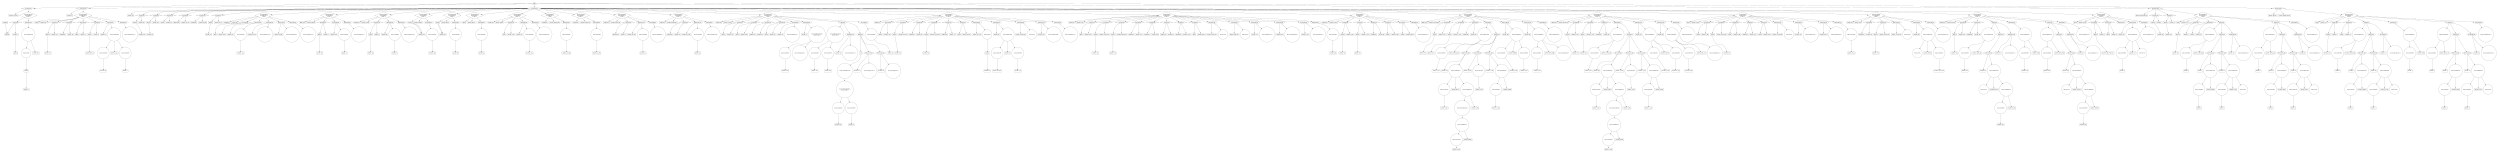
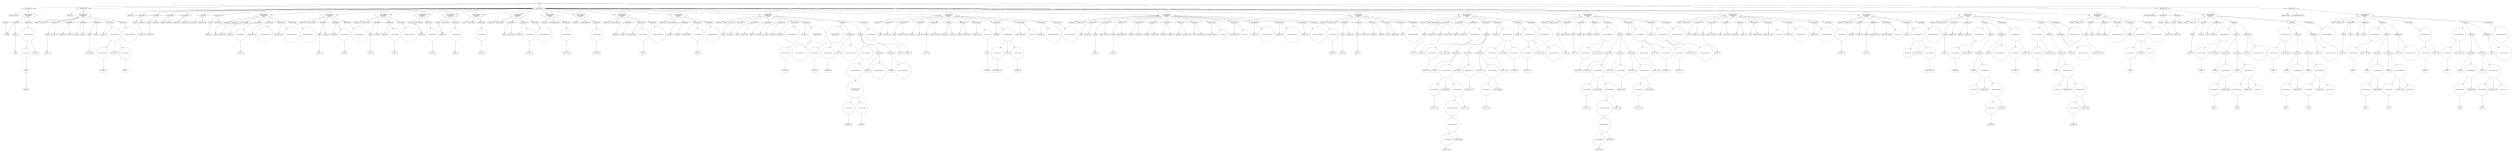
(1410, 34) -> none
none -> (2117, 34)
(861, 53) -> (866, 53)
